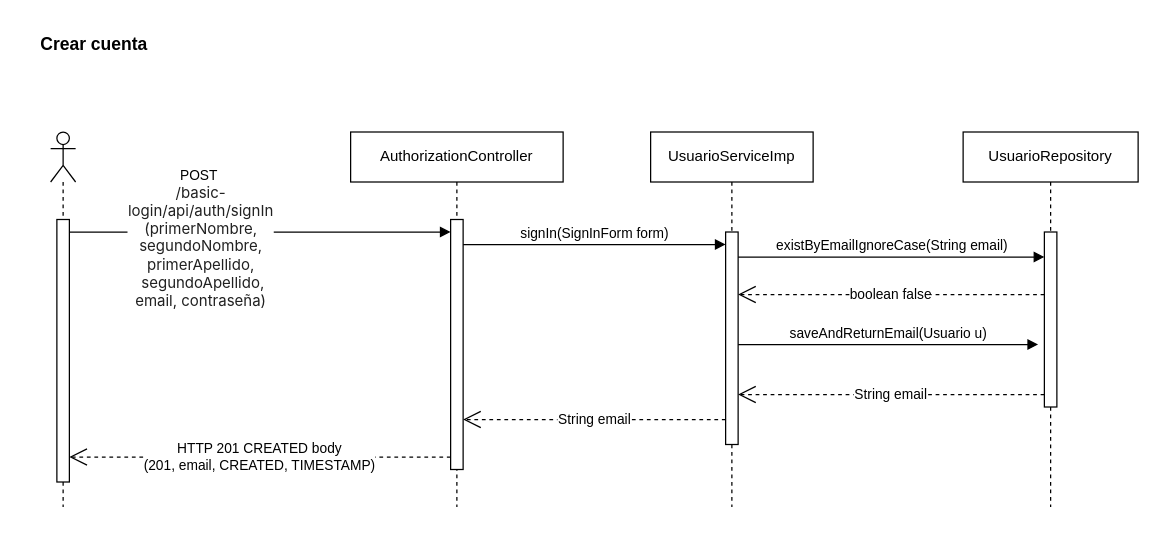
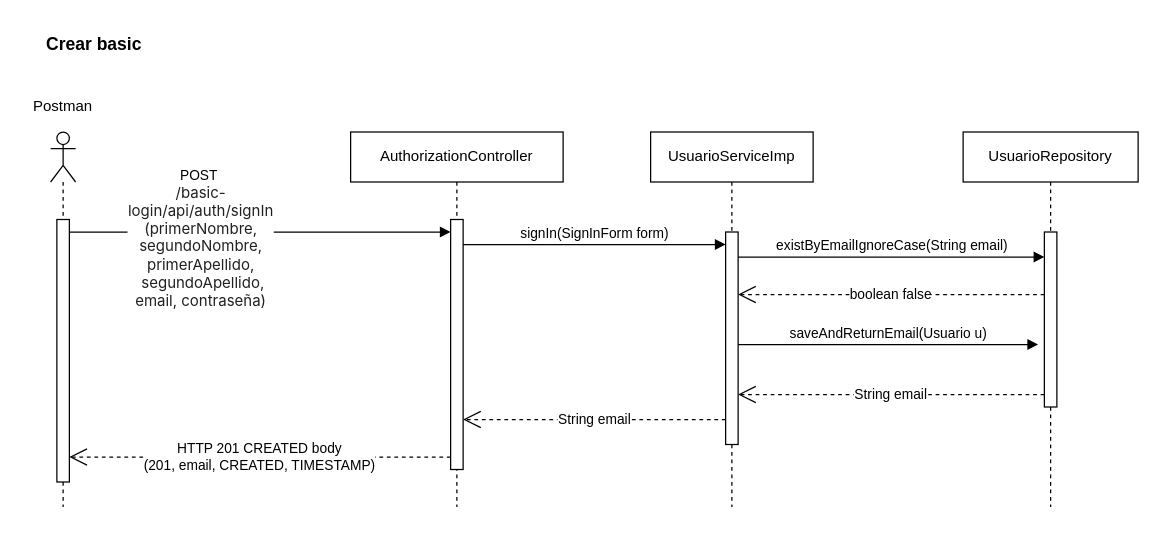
(94, 44) -> (94, 44)
none -> (63, 107)
